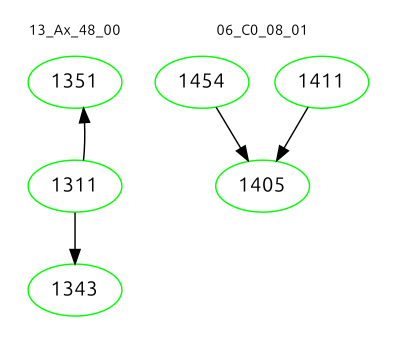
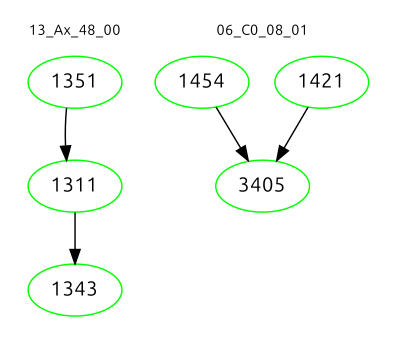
(322, 82) -> (322, 82)
(85, 142) -> (65, 127)
(263, 186) -> (263, 186)
